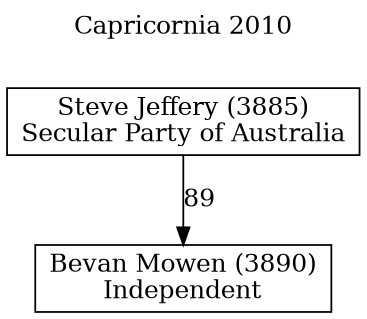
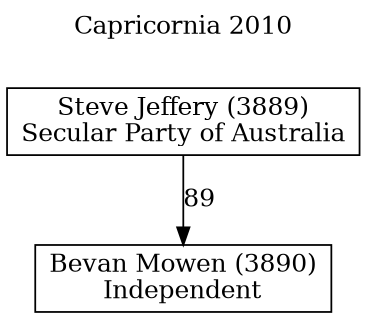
(183, 122) -> (183, 122)
